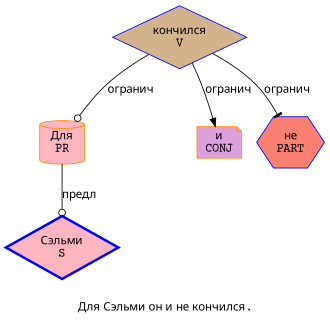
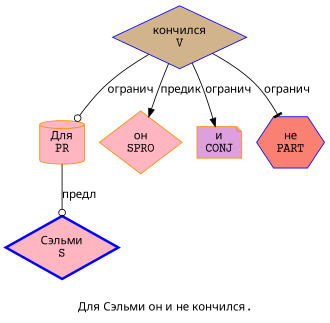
none -> (141, 142)
